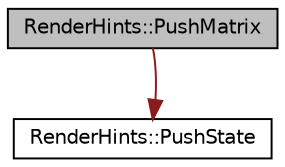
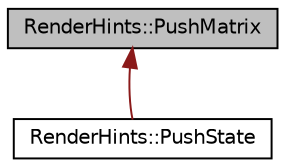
(156, 74) -> (130, 94)
